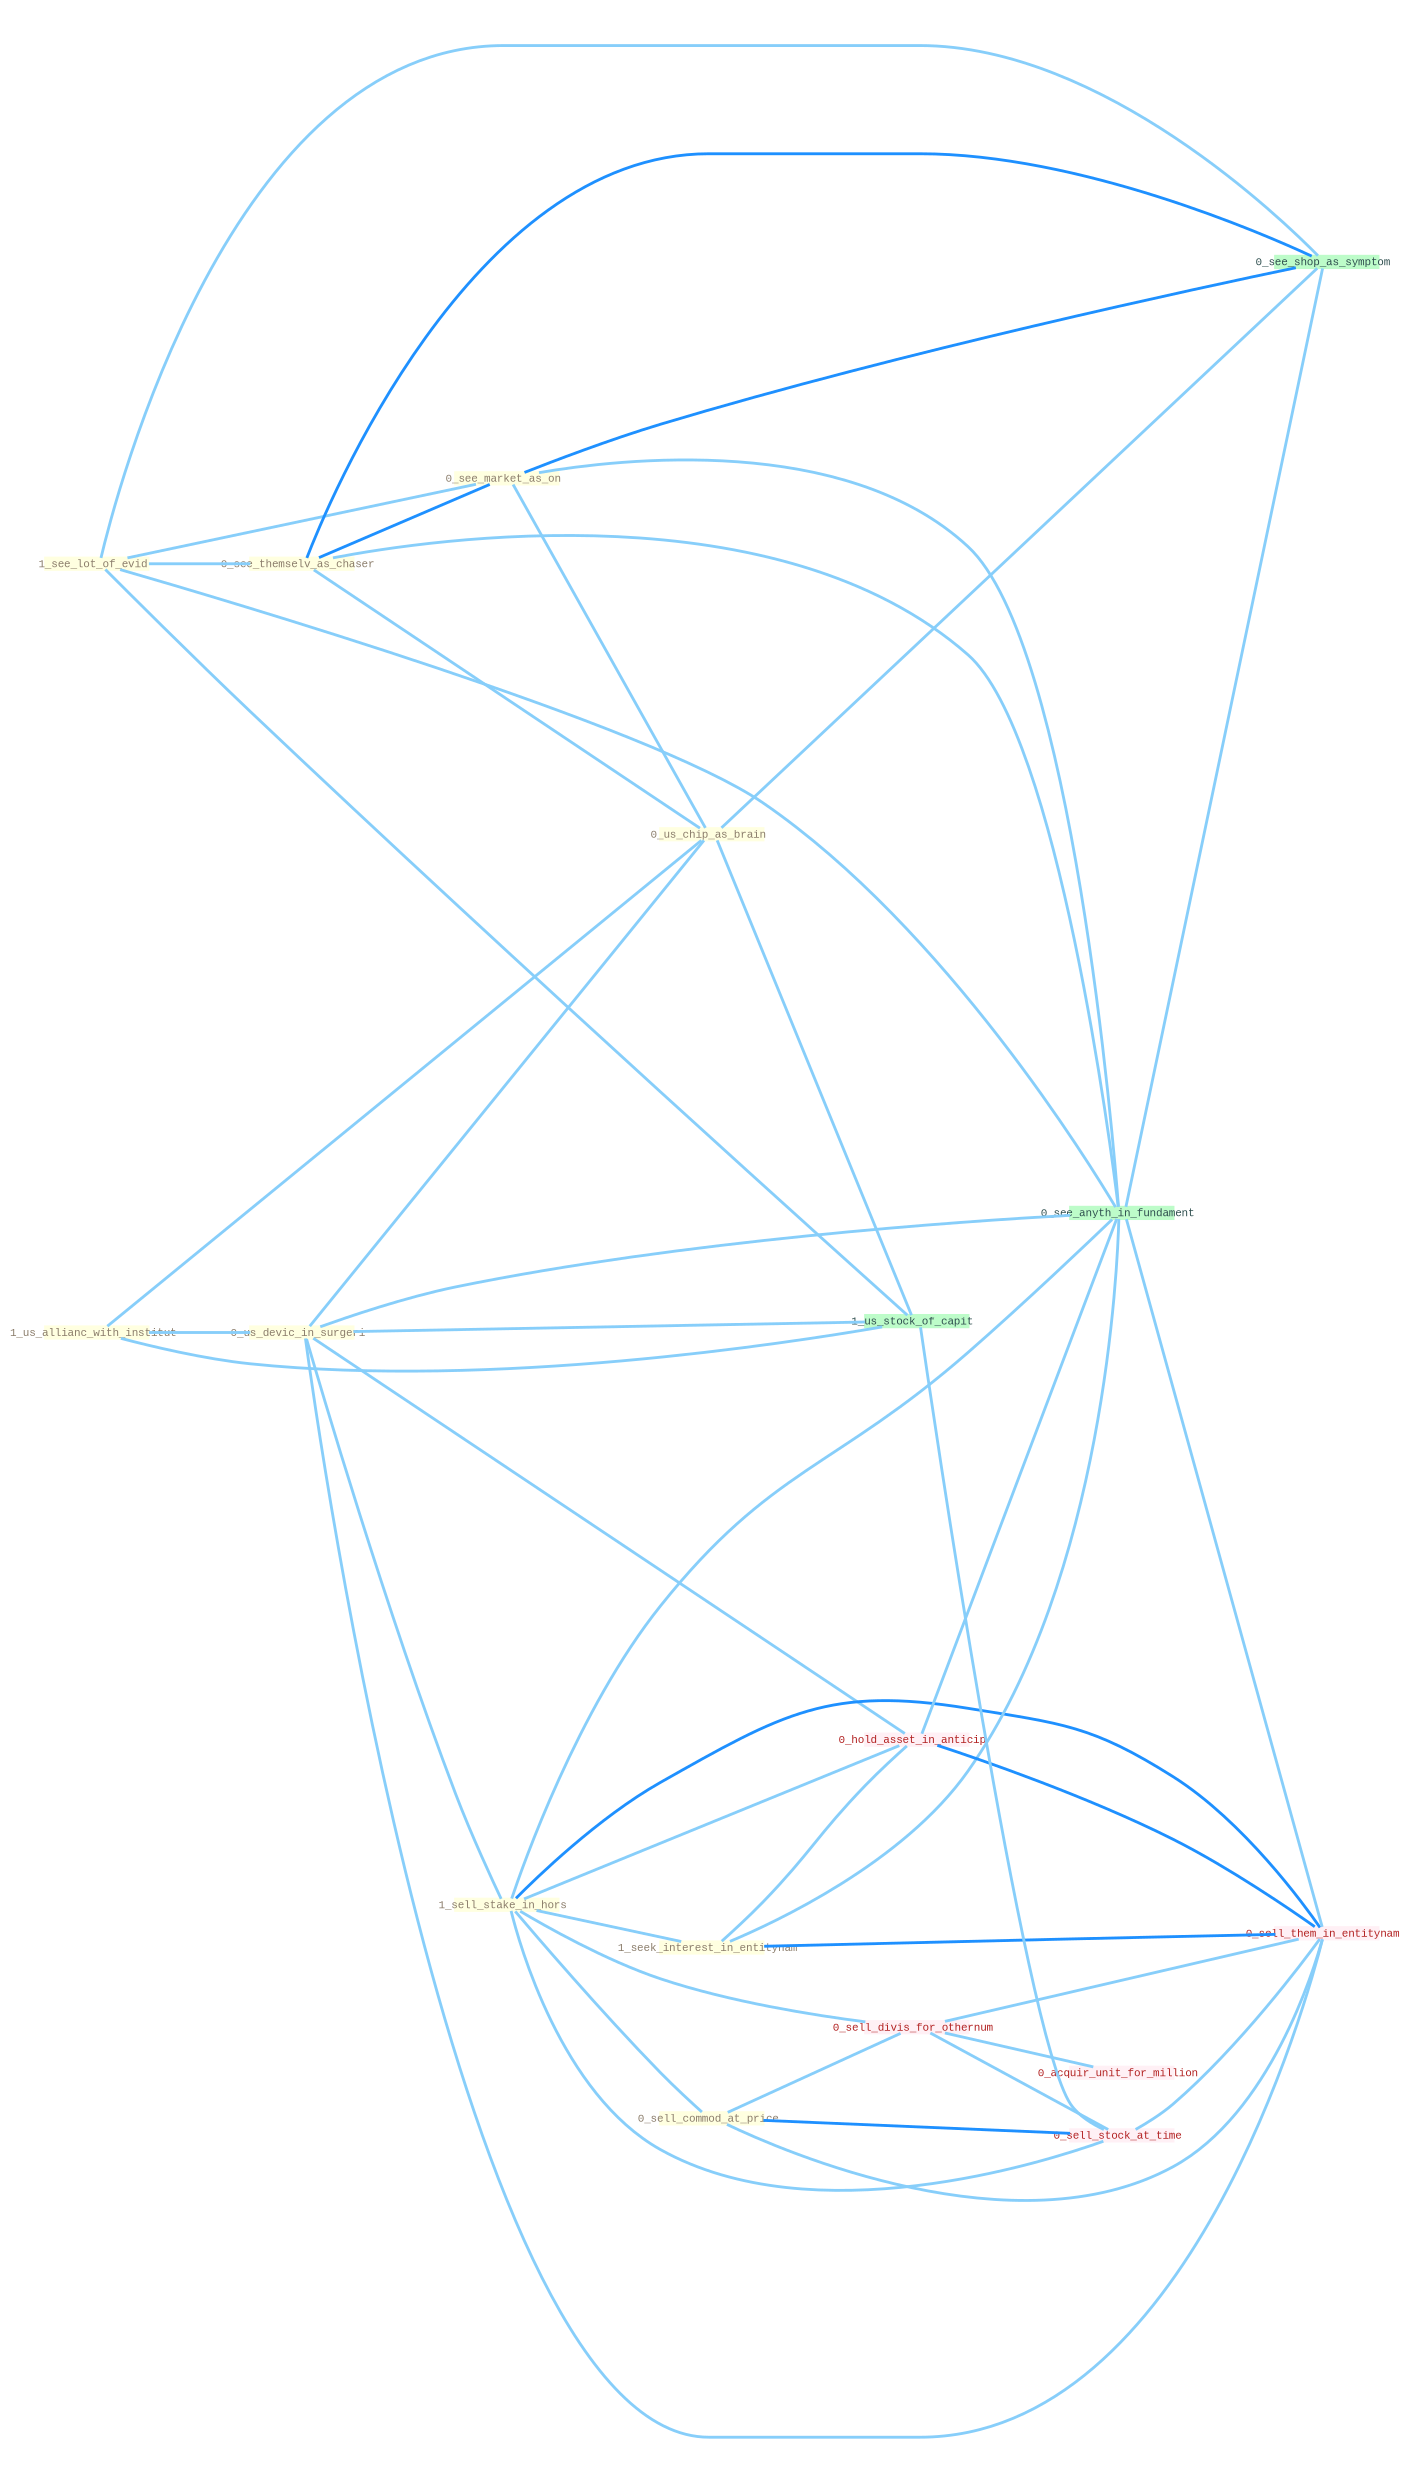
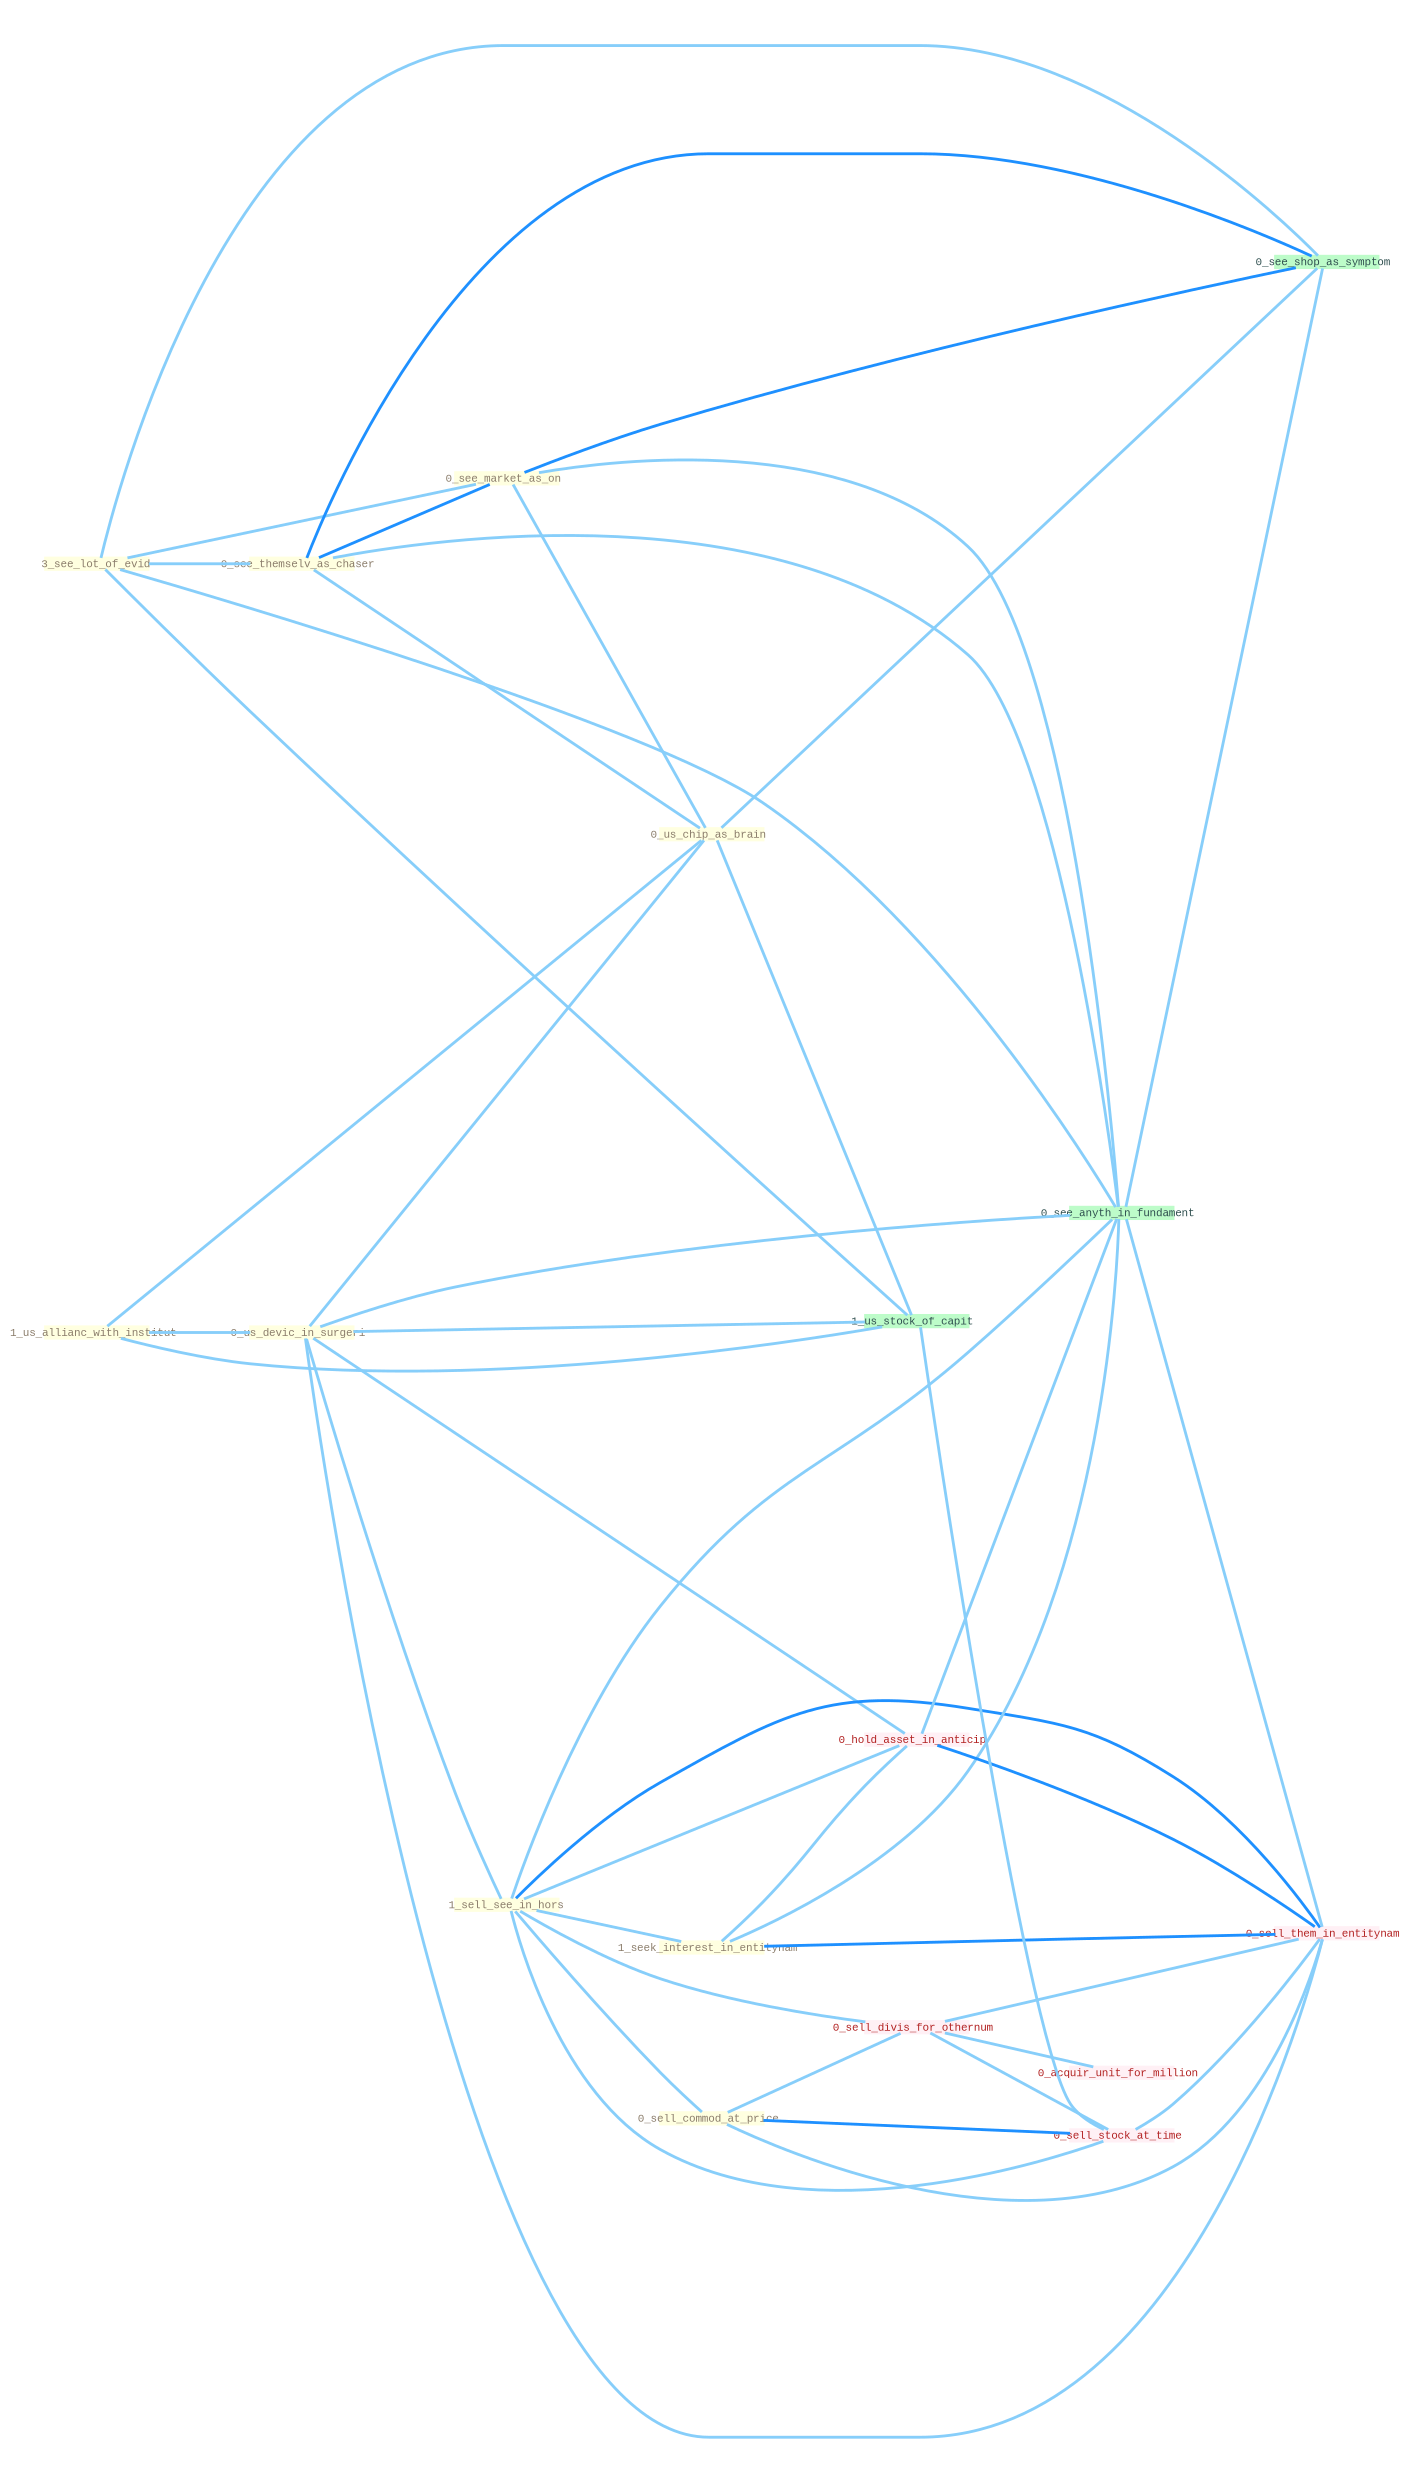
(97, 564) -> (97, 564)
(507, 1905) -> (507, 1905)
